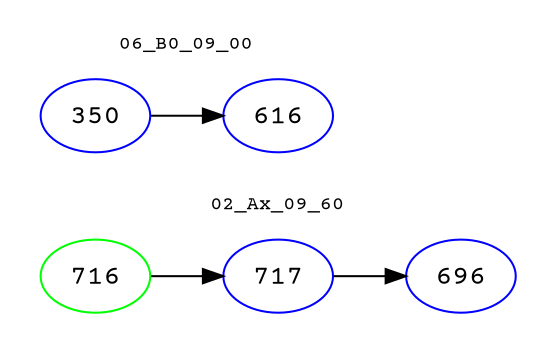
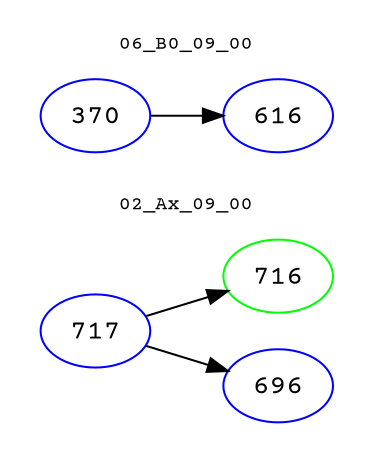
(95, 116) -> (95, 116)
(278, 204) -> (187, 204)
(177, 276) -> (177, 307)
